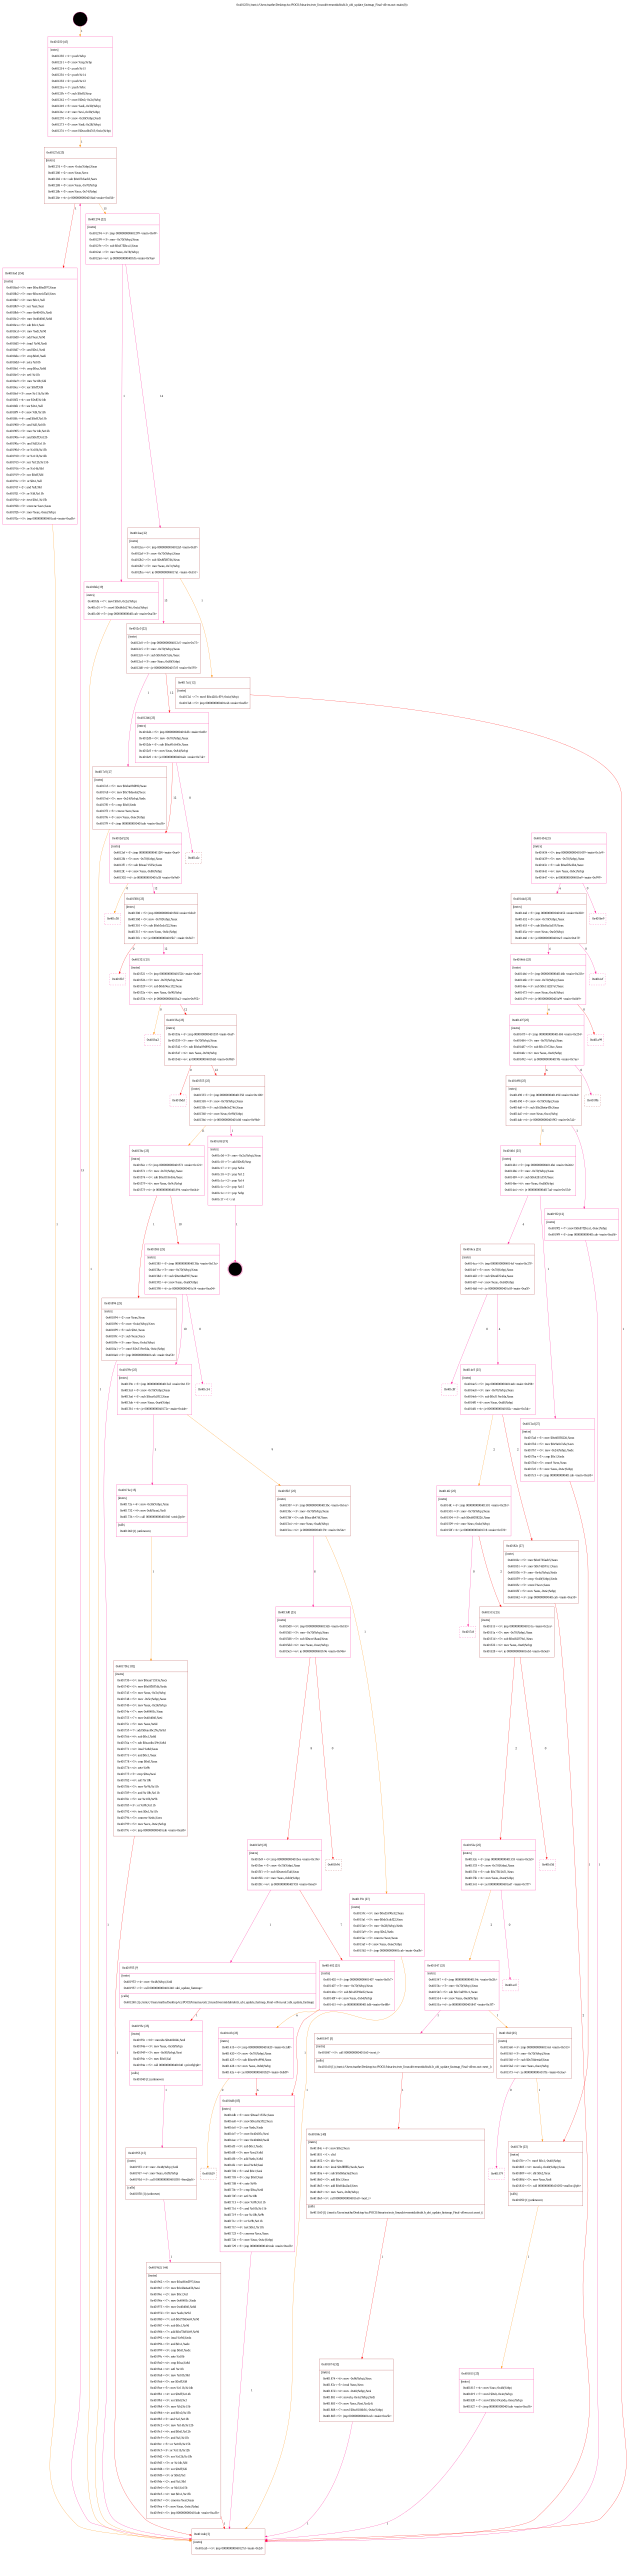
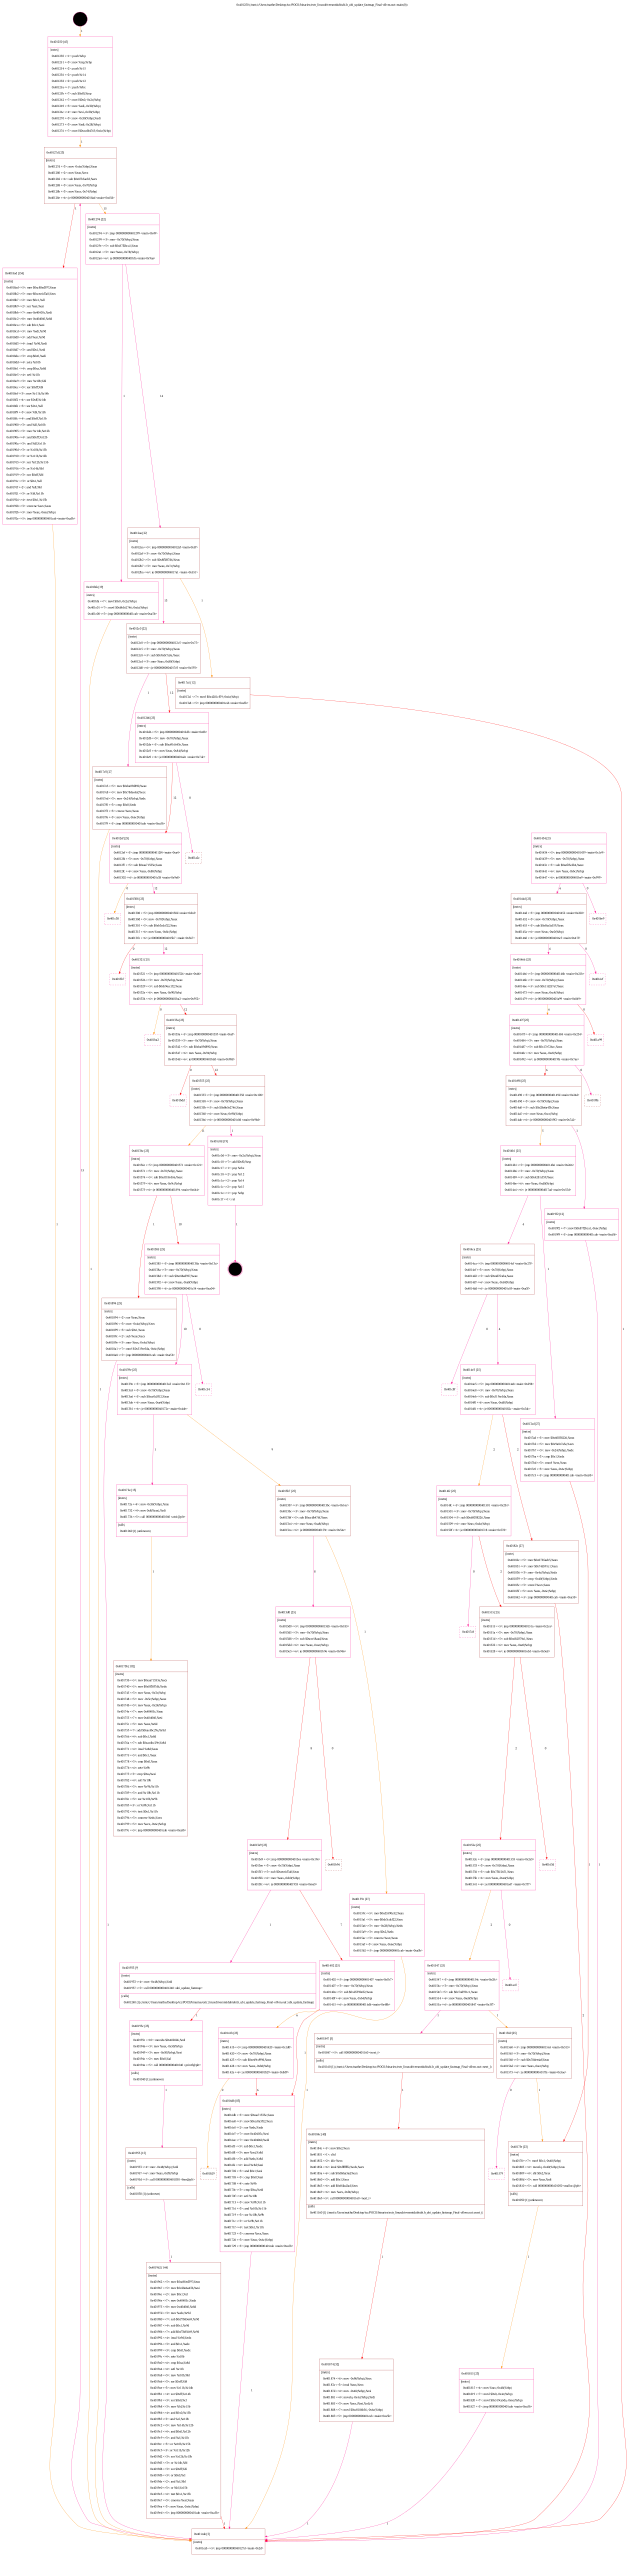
(116, 2205) -> none
